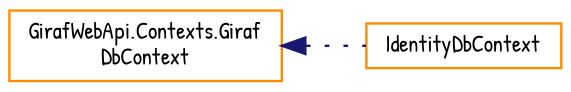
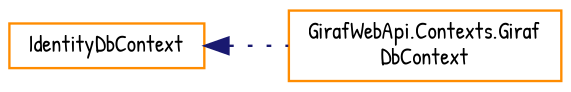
(336, 46) -> (259, 46)
